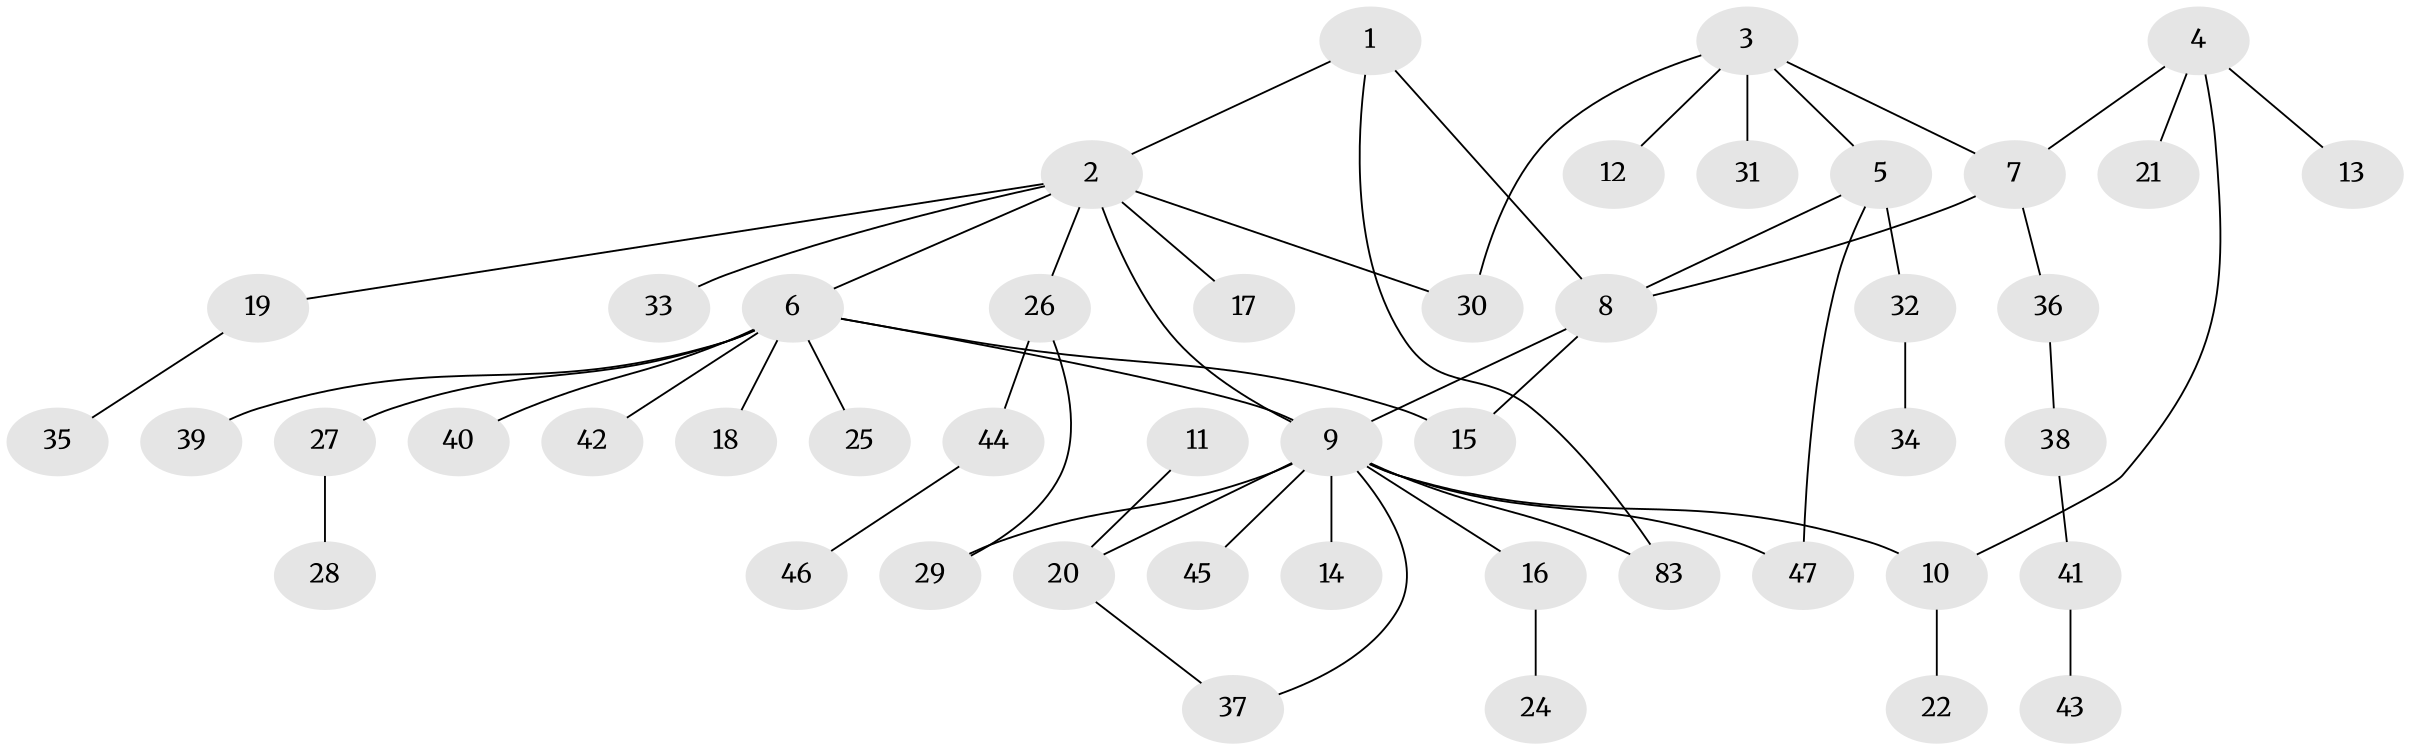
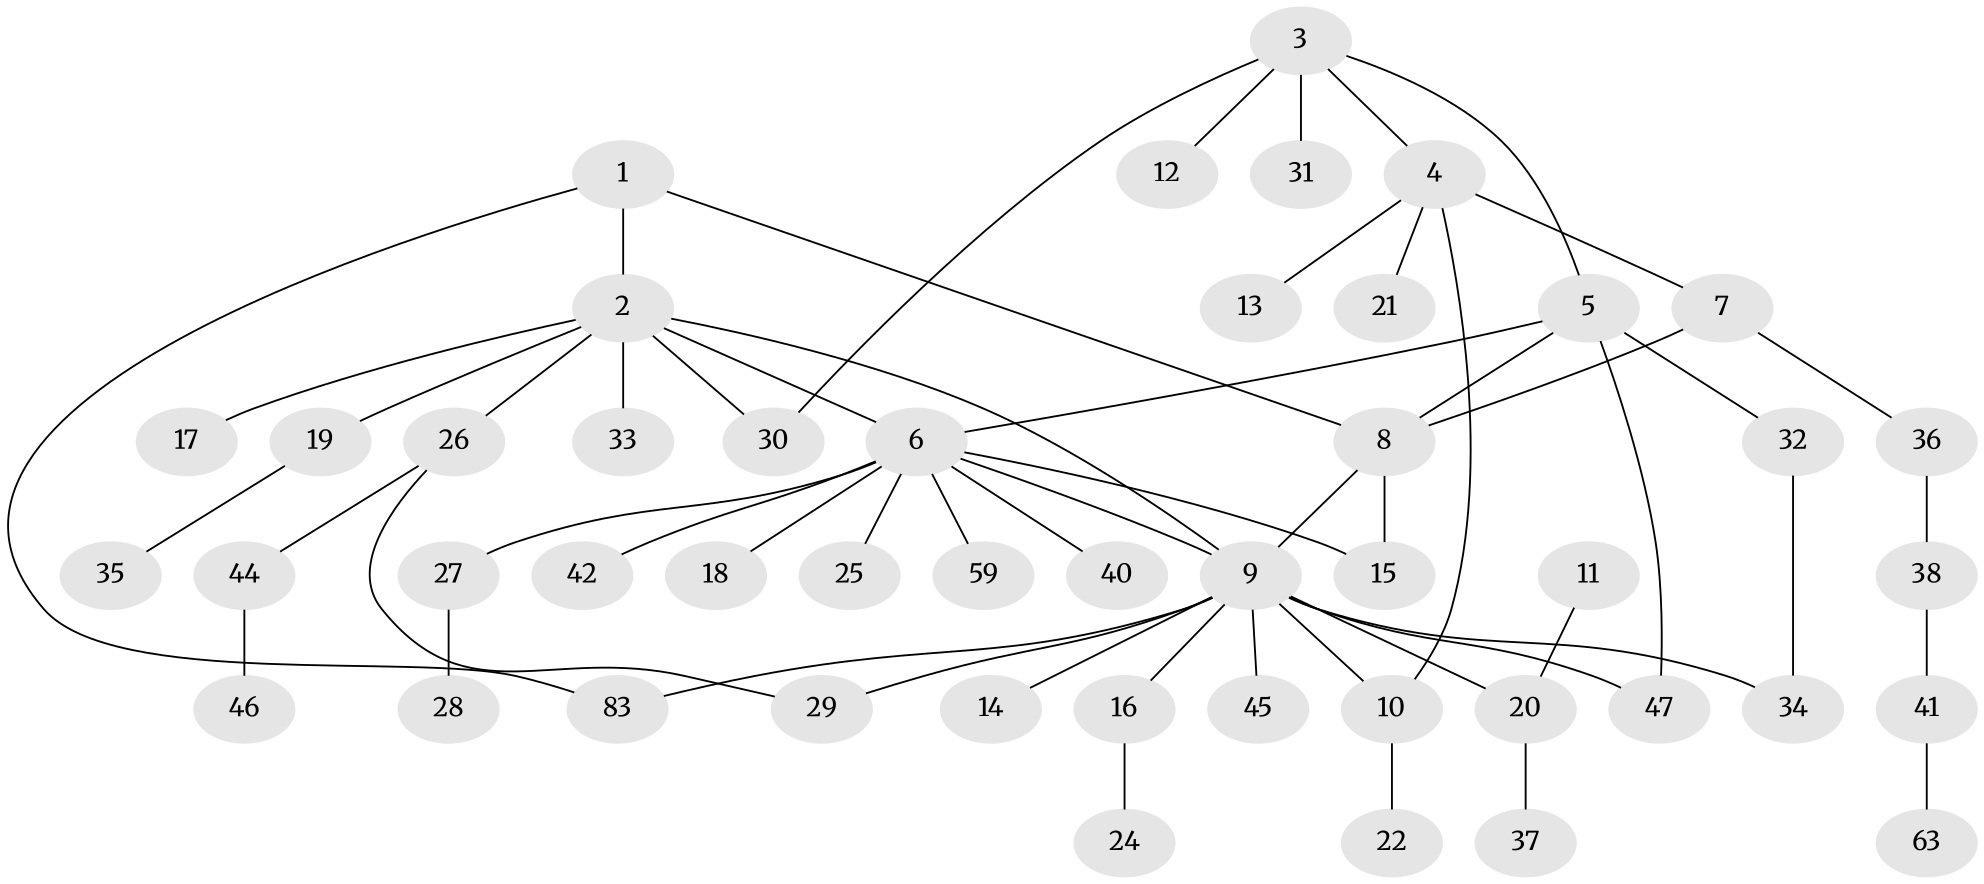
(1881, 108) -> (1368, 108)
none -> (1254, 380)
(191, 442) -> (983, 576)
(1399, 608) -> (1522, 643)
(2070, 709) -> (1927, 843)
